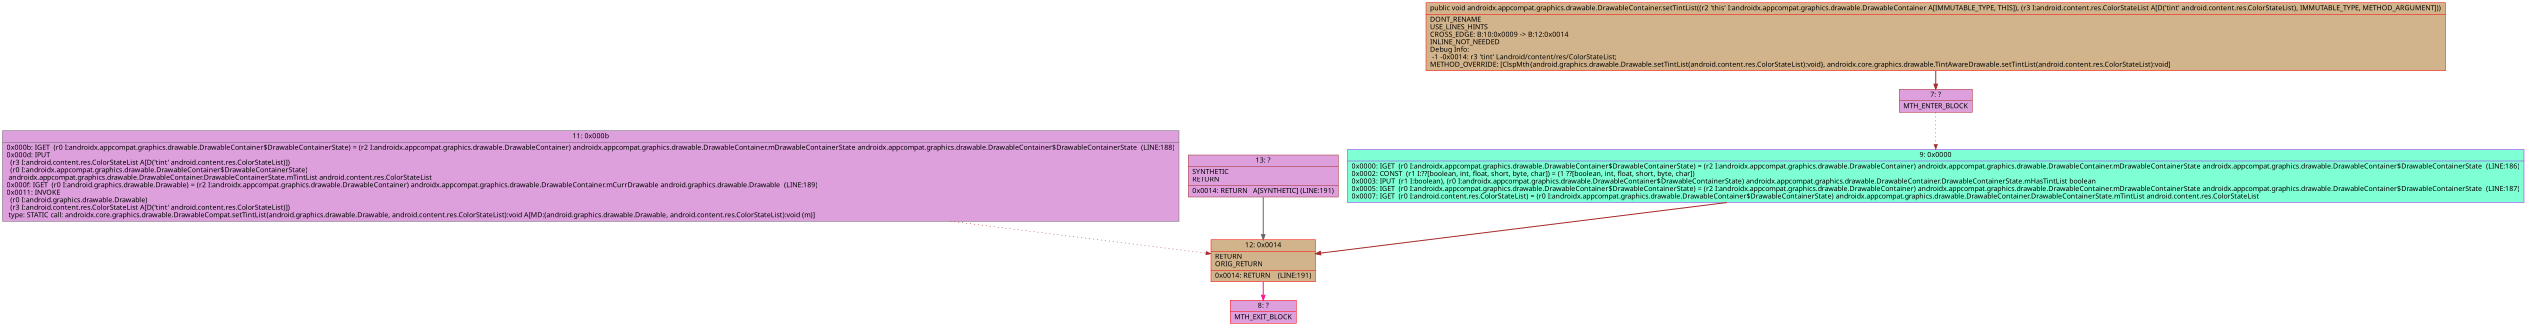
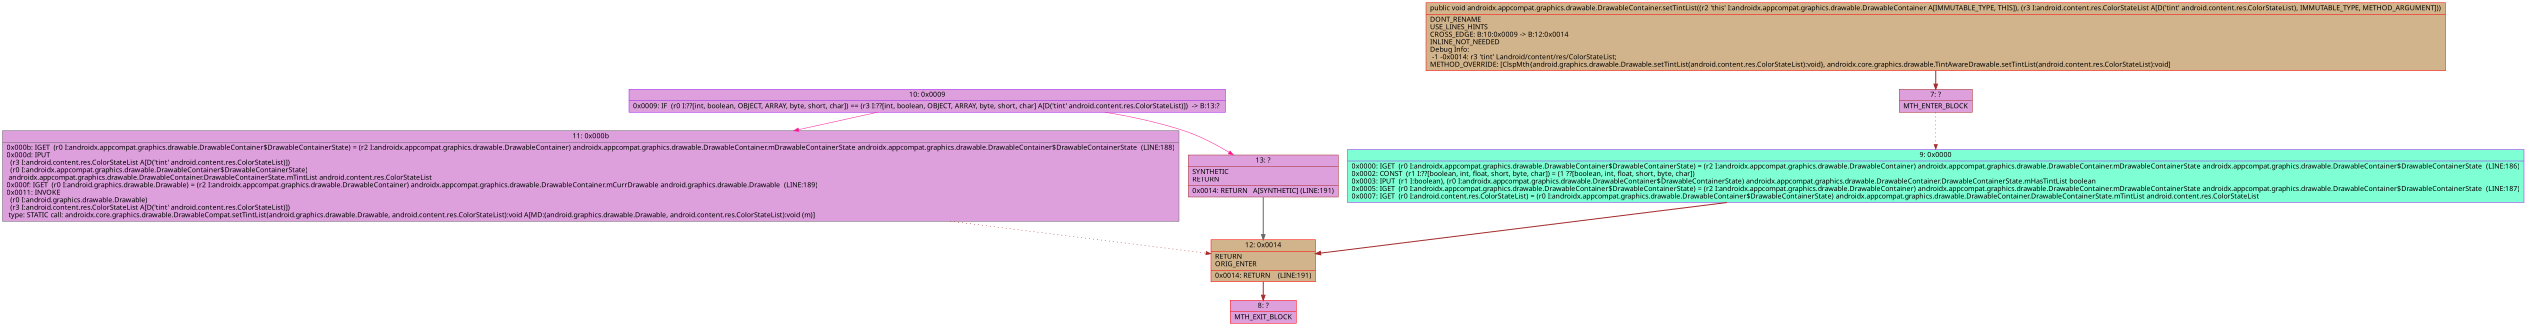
none -> (927, 101)
(1239, 264) -> (1236, 264)
(1263, 289) -> (1263, 289)
